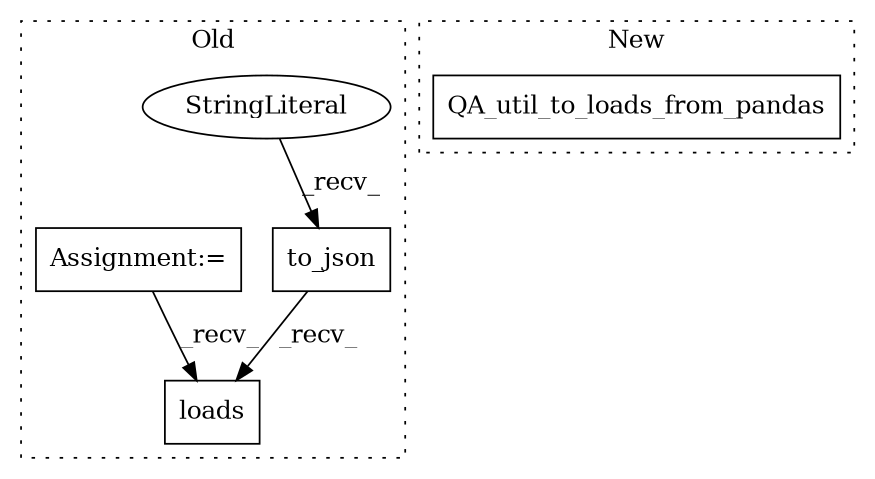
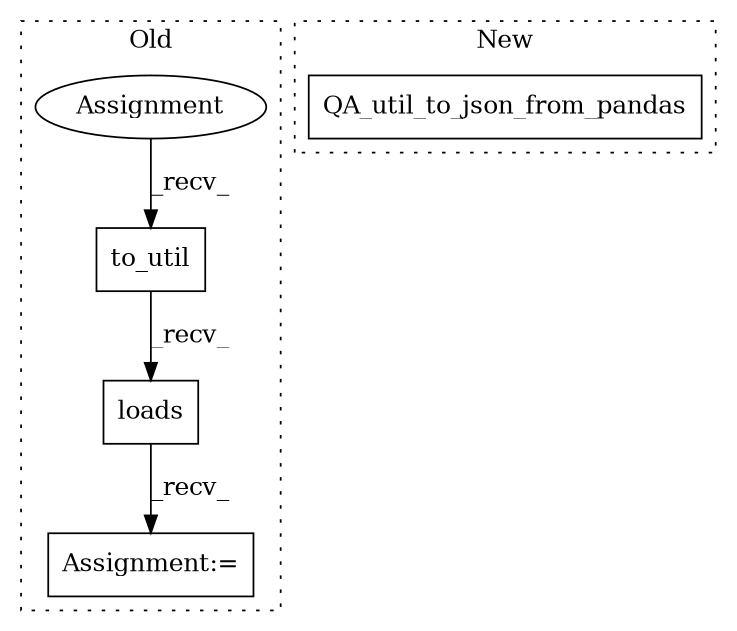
(267, 107) -> (151, 107)
(637, 107) -> (505, 107)
(332, 260) -> (151, 260)
(170, 328) -> (151, 480)
